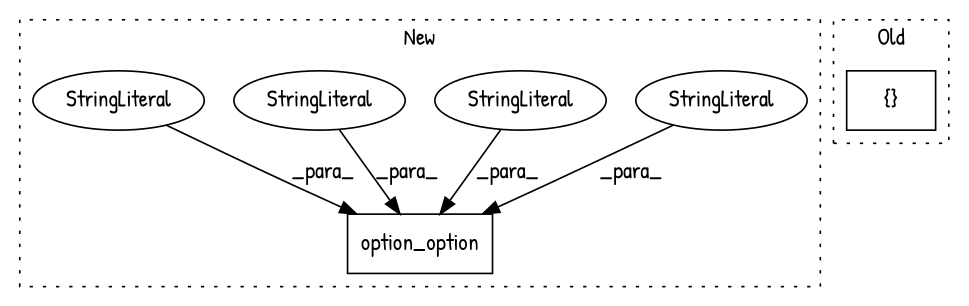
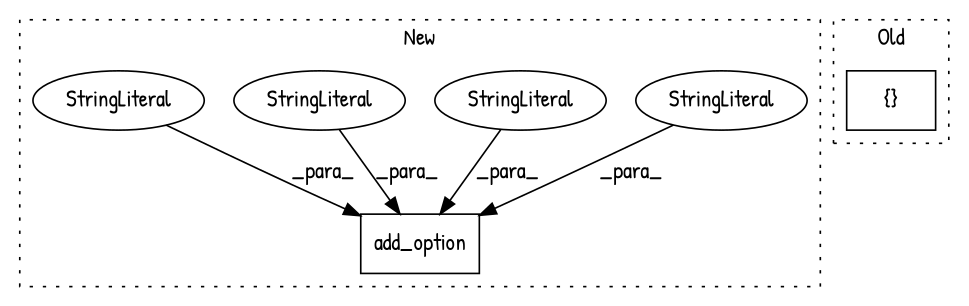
(420, 244) -> (420, 244)
